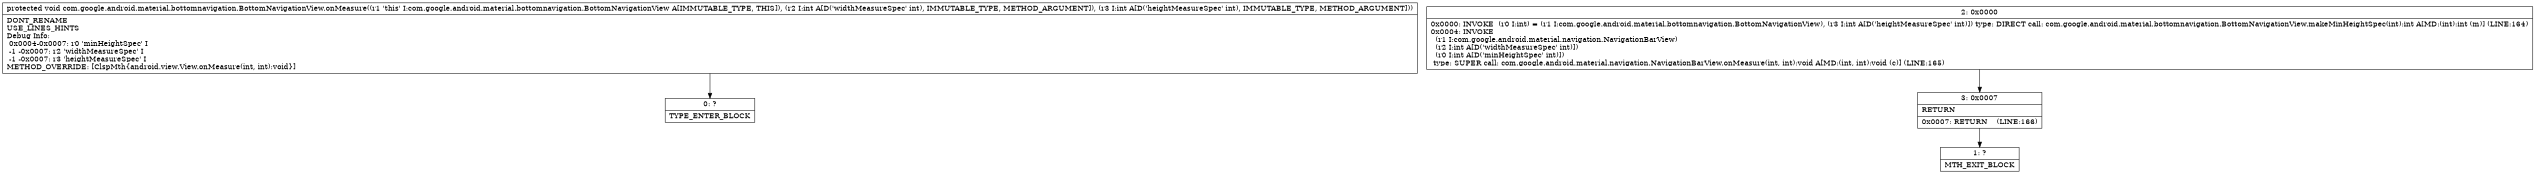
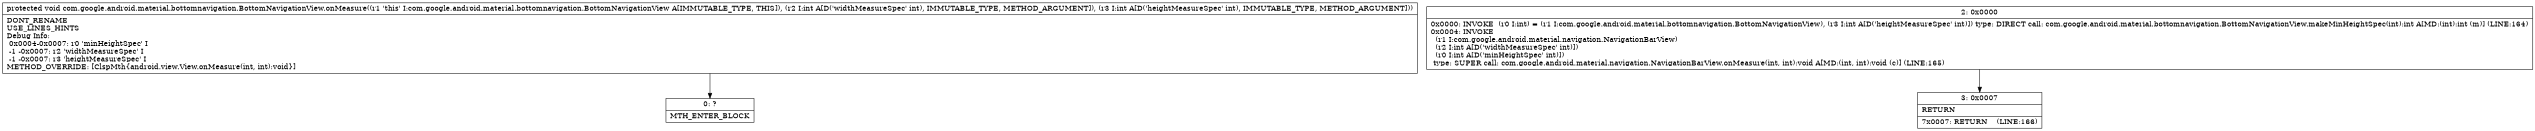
(710, 116) -> (710, 116)
(1980, 122) -> (1980, 122)
(1980, 159) -> none
